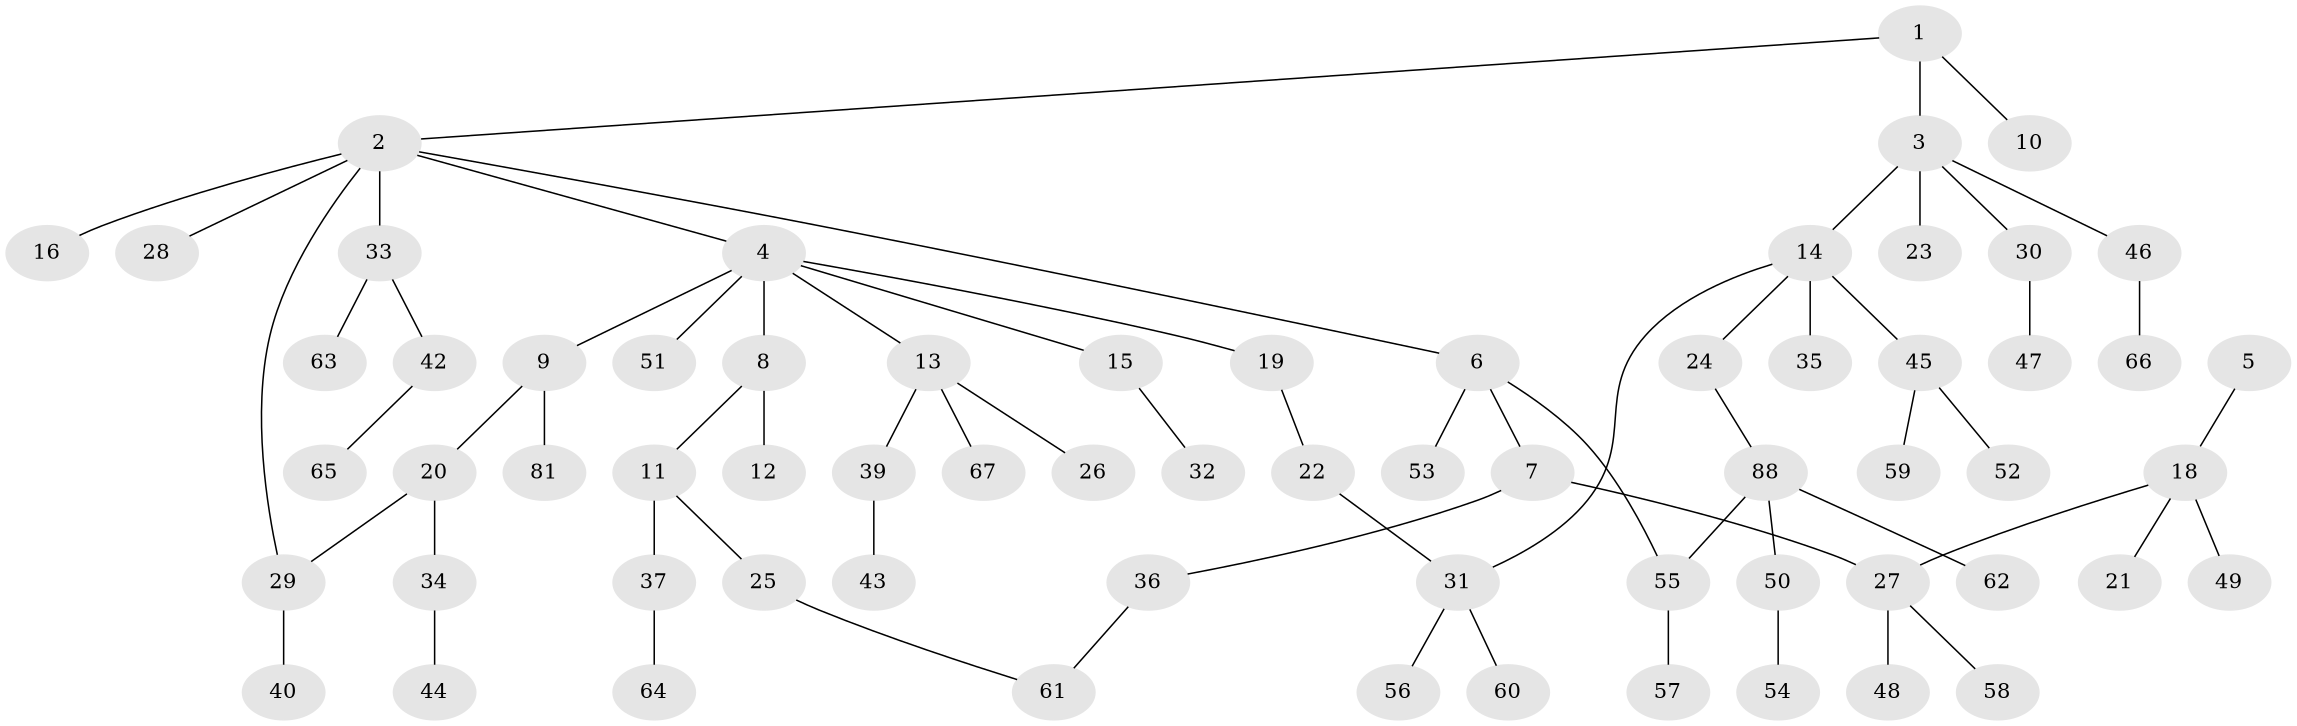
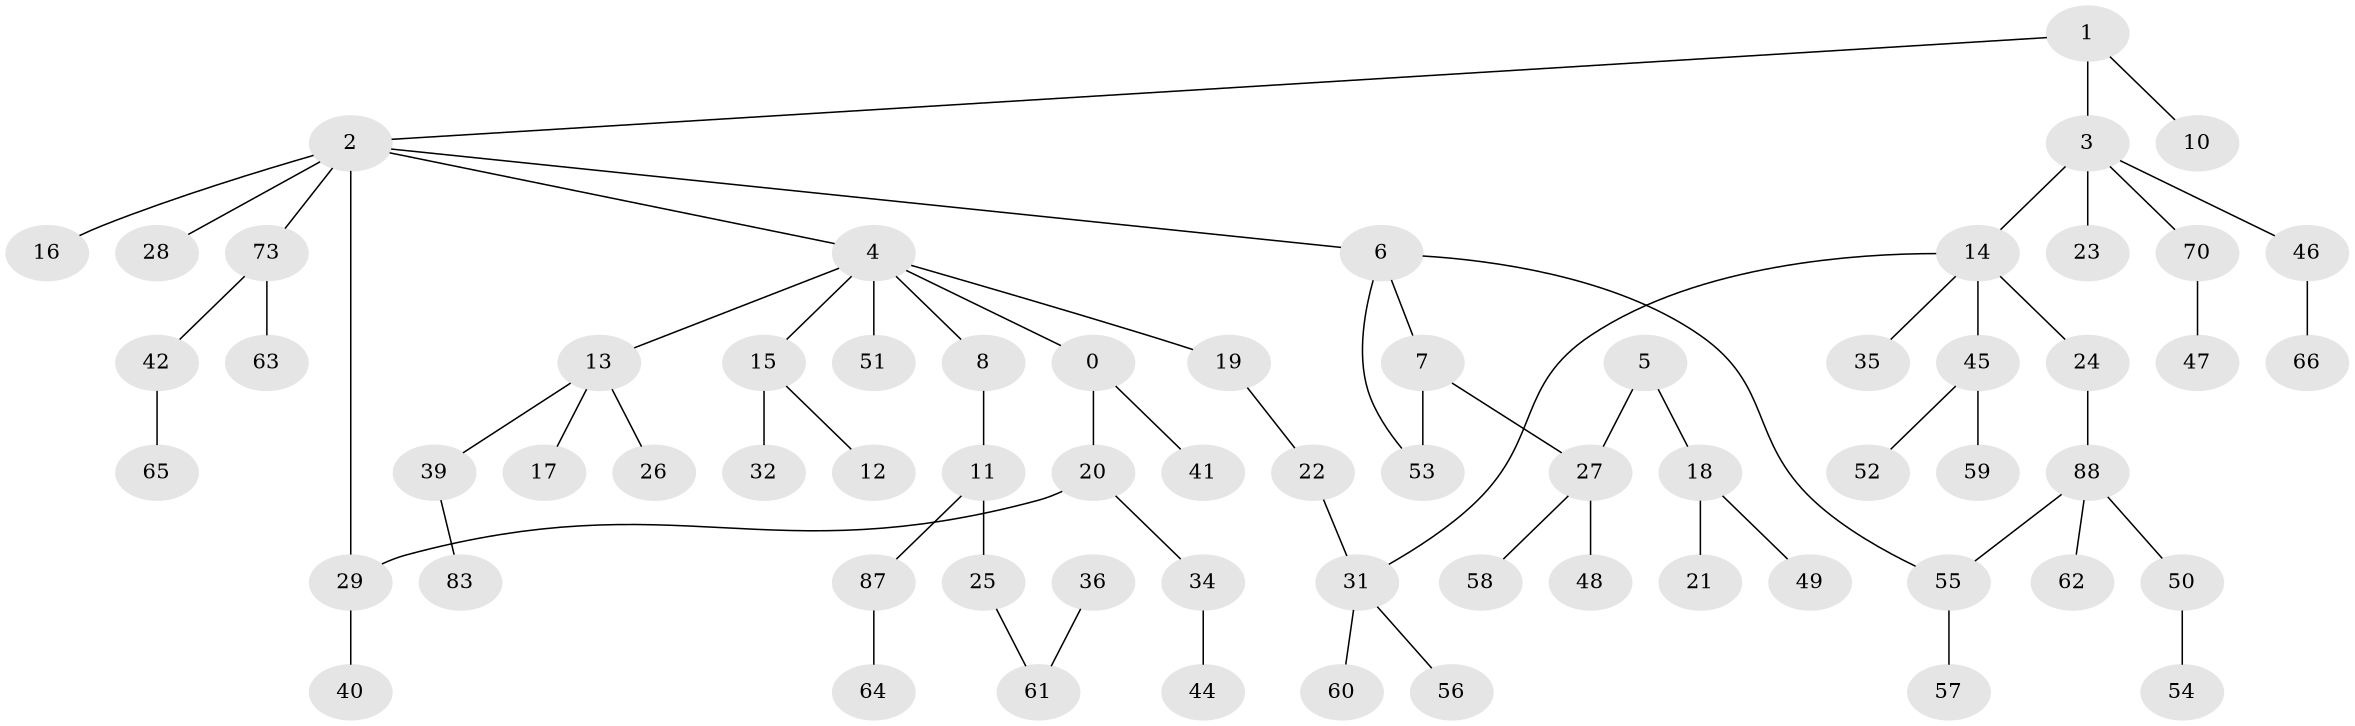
(380, 253) -> (267, 253)
(2030, 253) -> (2198, 253)
(544, 363) -> (1093, 363)
(764, 418) -> (819, 418)
(544, 473) -> (1203, 473)
(984, 473) -> (544, 473)
(2033, 522) -> (1618, 418)
(1346, 539) -> (1423, 418)
(654, 583) -> (874, 583)
(874, 583) -> (461, 583)
